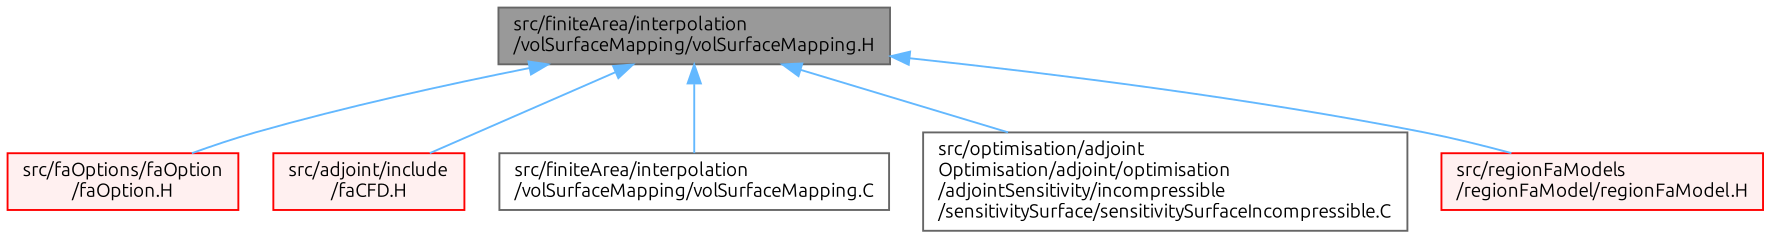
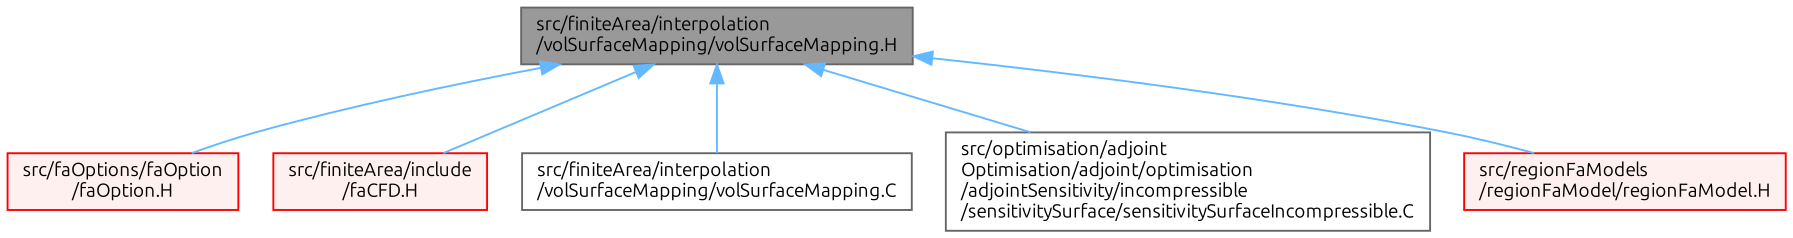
(369, 182) -> (380, 182)
